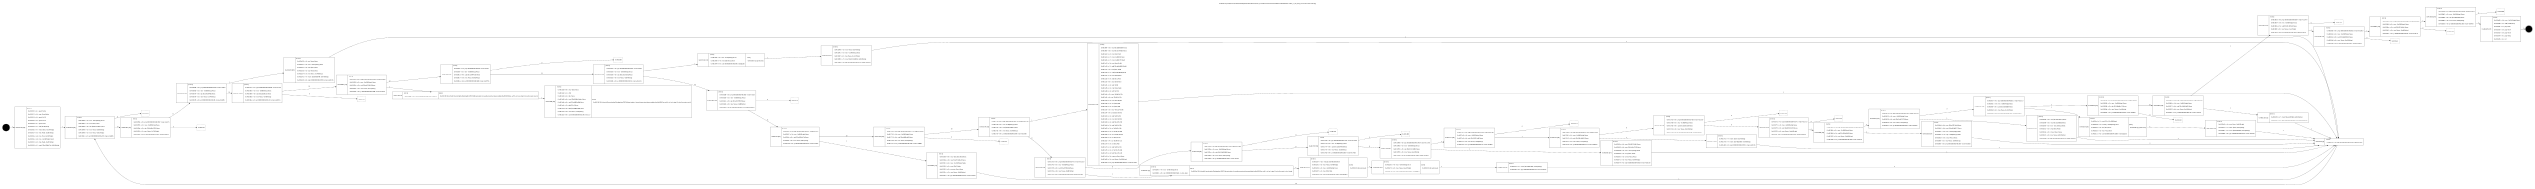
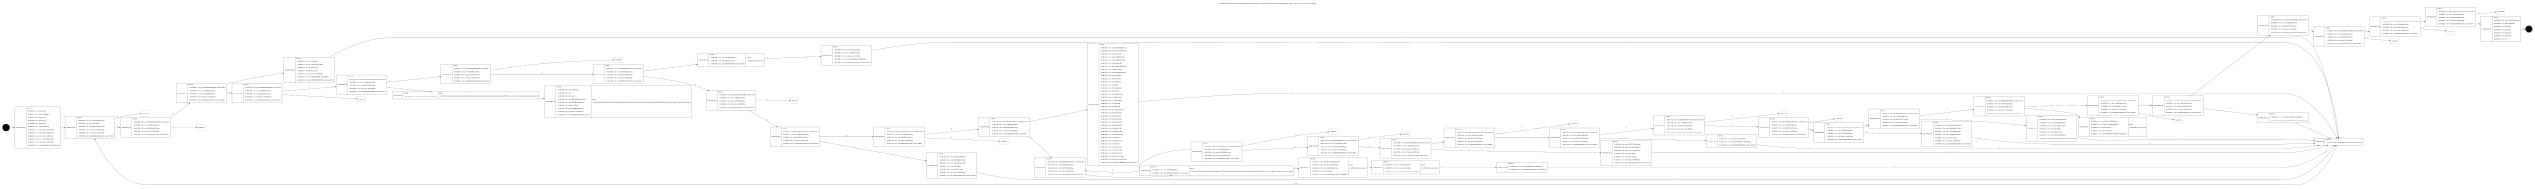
(2339, 22) -> none
(2230, 128) -> none
(1139, 166) -> (1139, 167)
